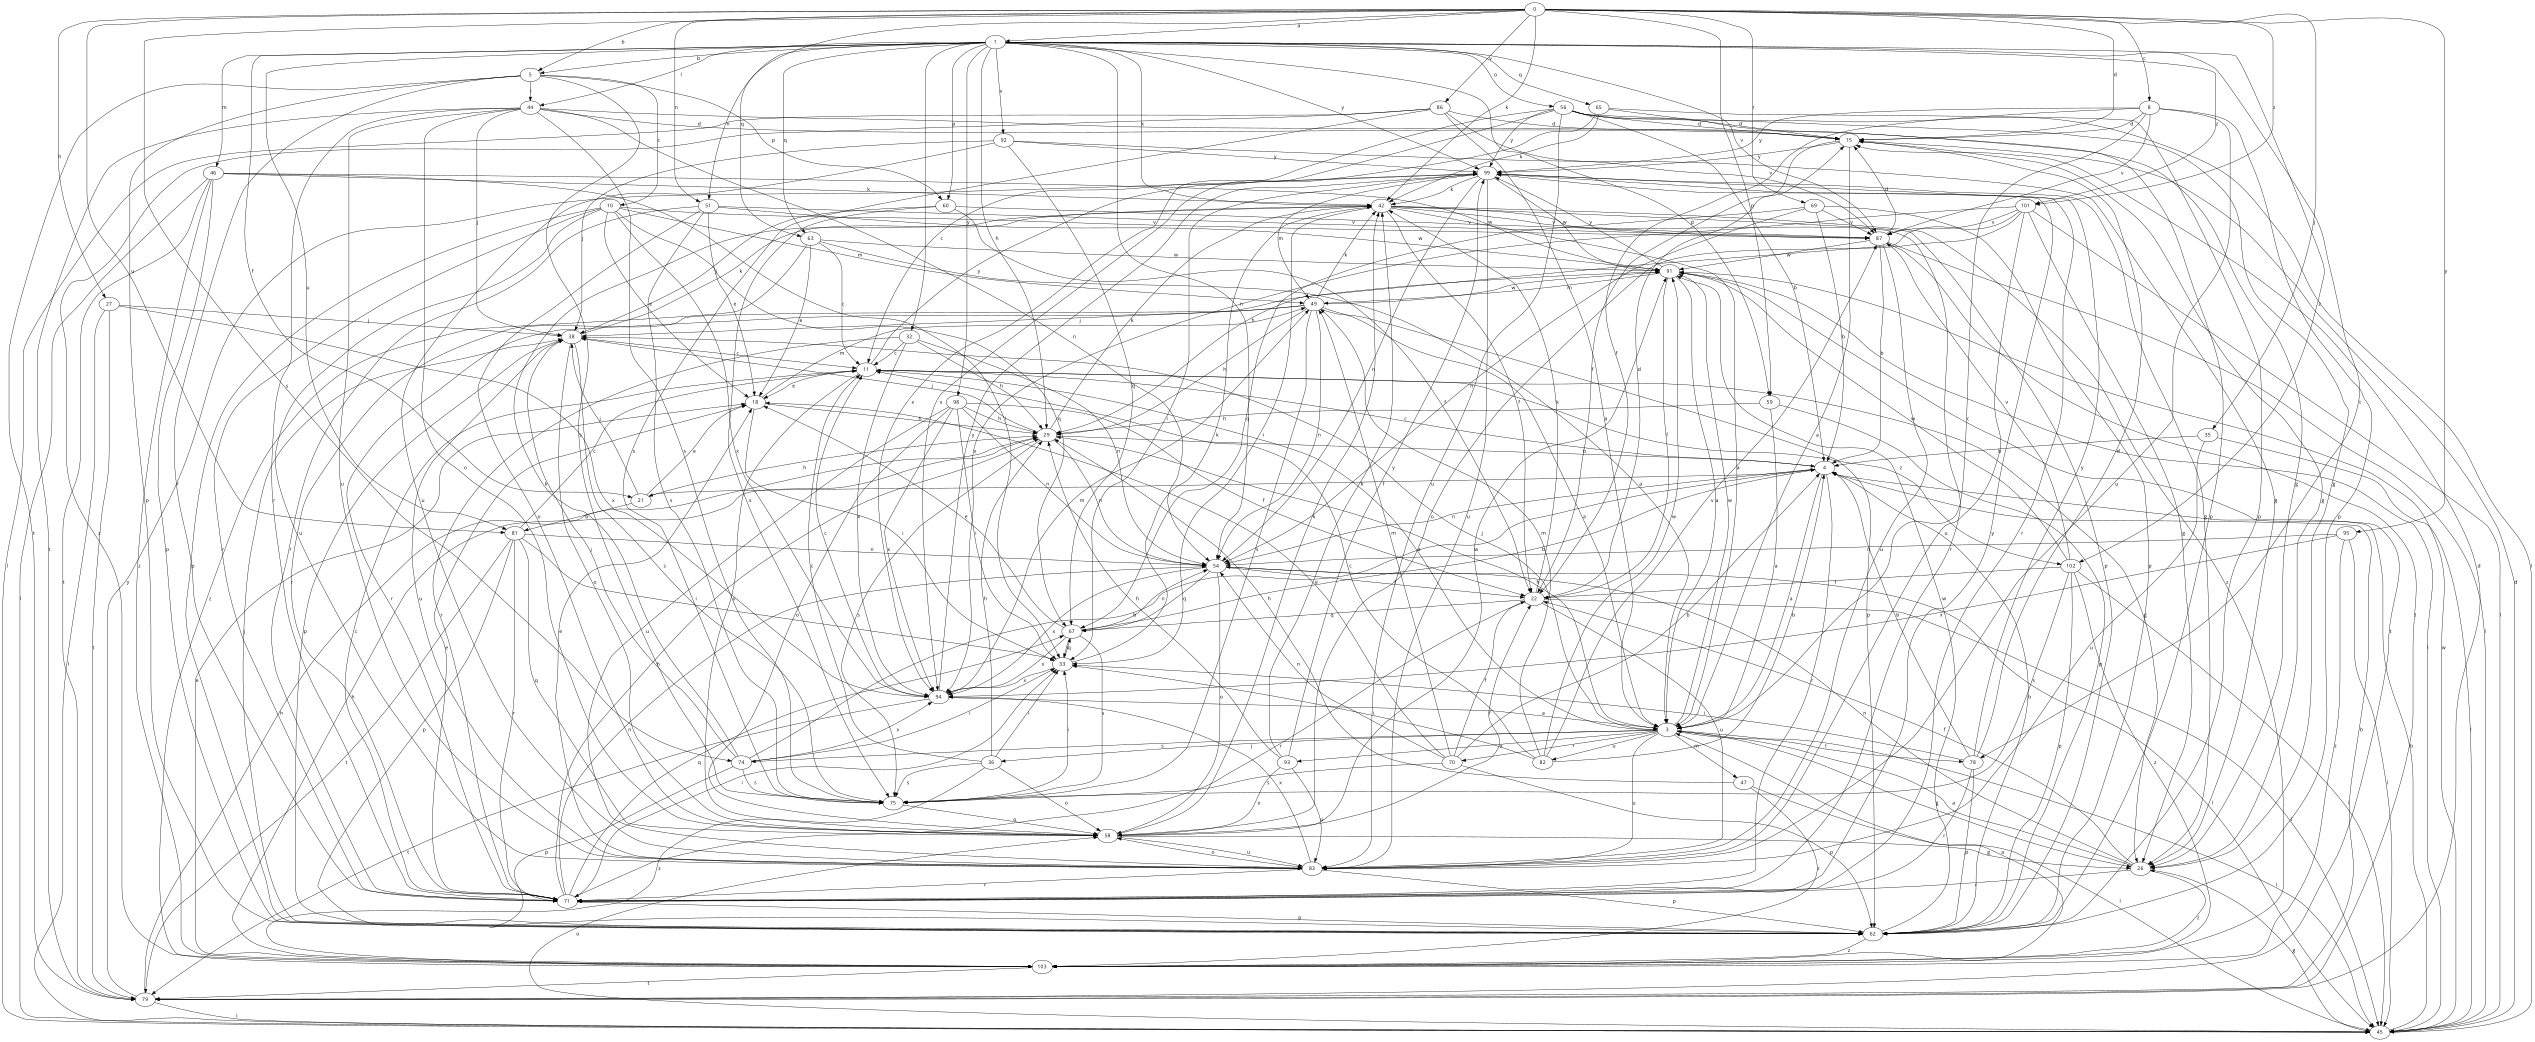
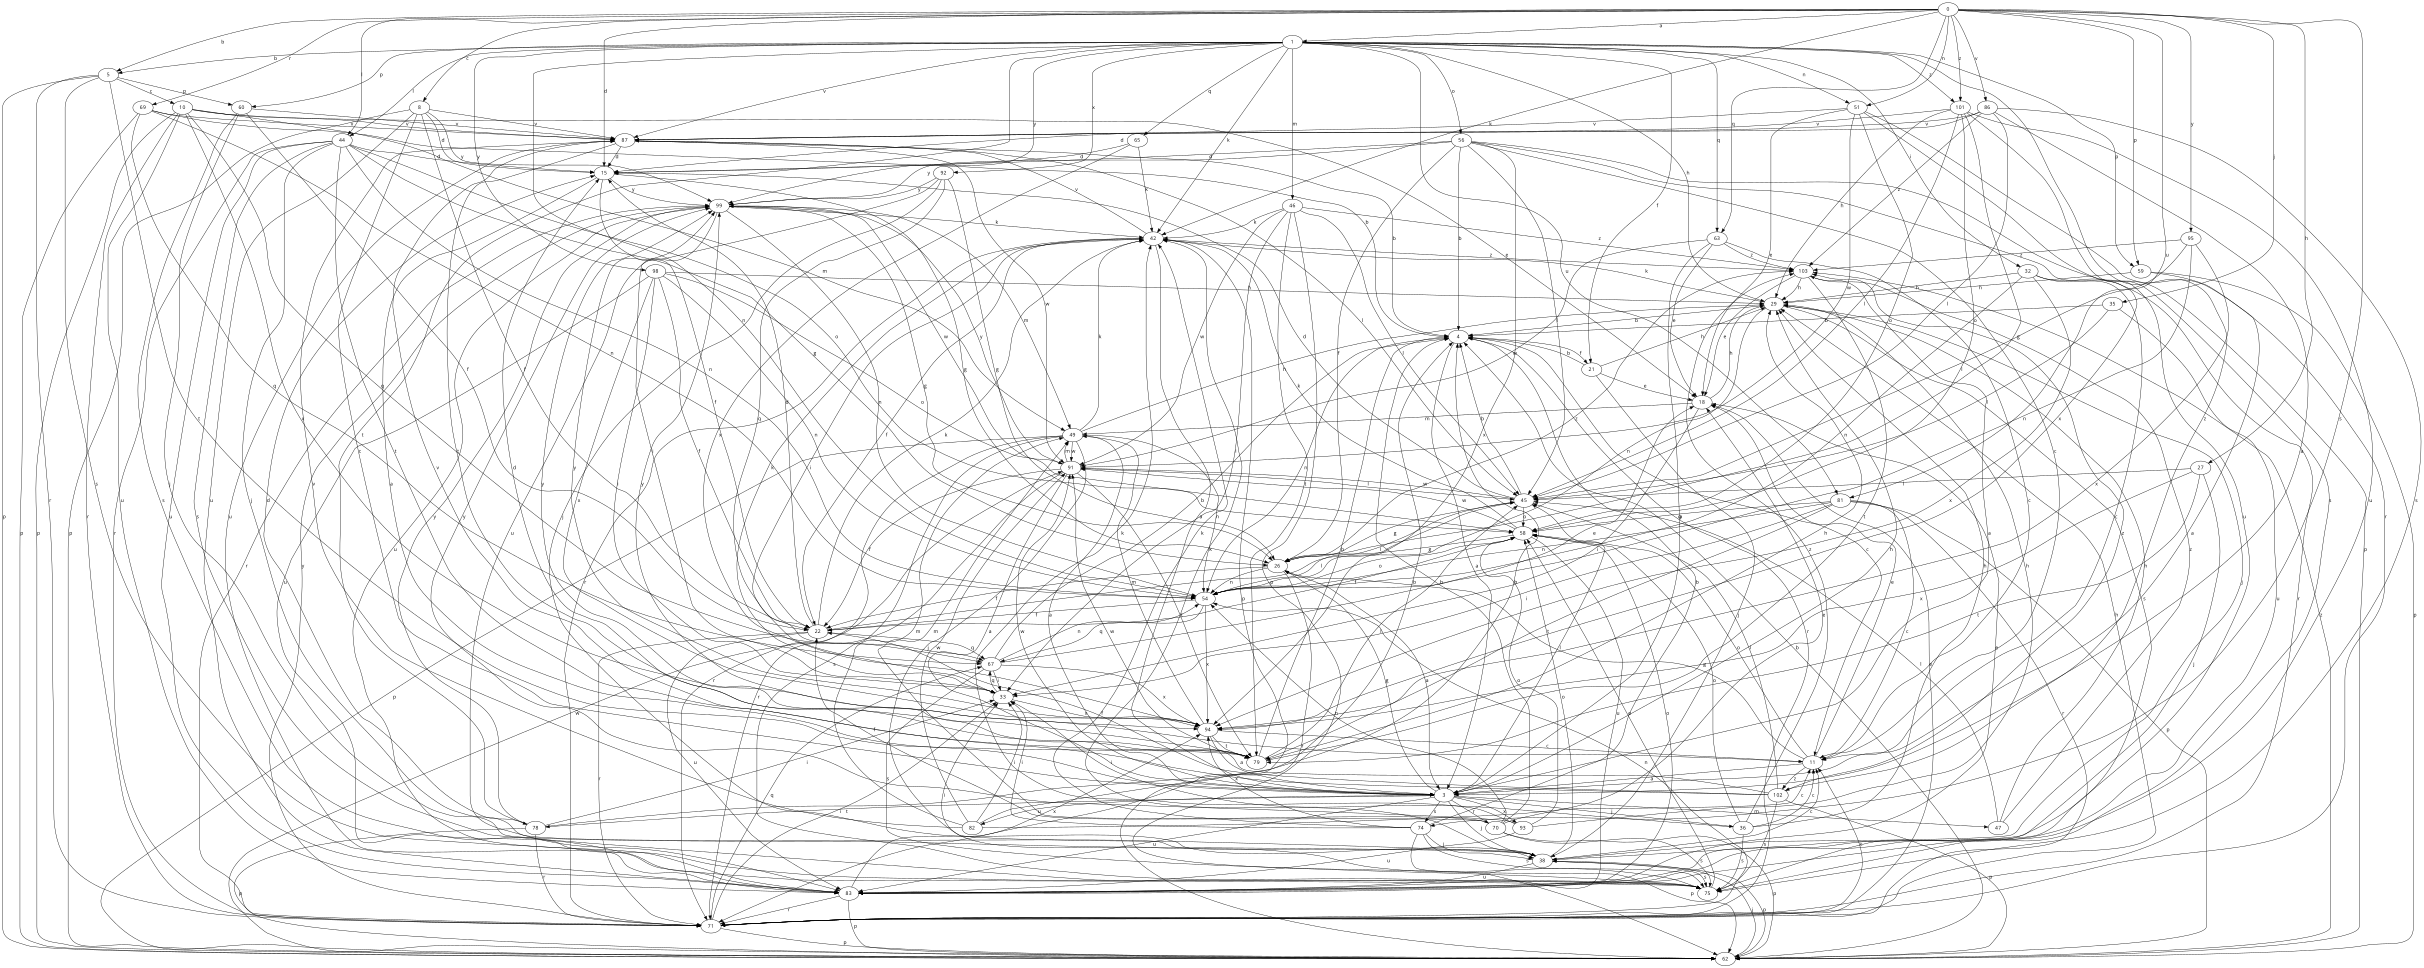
(530, 89) -> (1098, 15)
(2245, 325) -> none
(2334, 484) -> (1339, 353)
(577, 517) -> (1530, 345)
